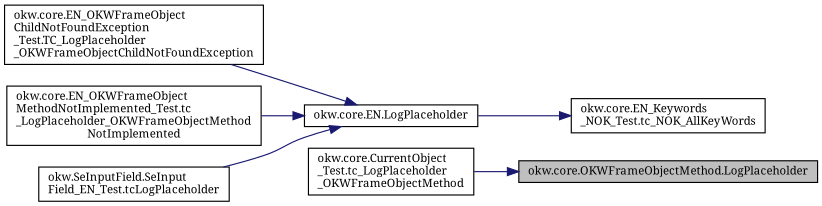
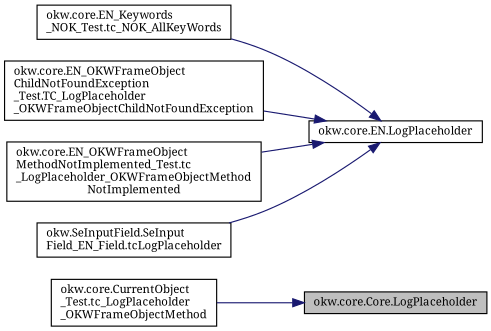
(519, 116) -> (305, 70)
(668, 172) -> (396, 303)
(134, 184) -> (134, 240)
